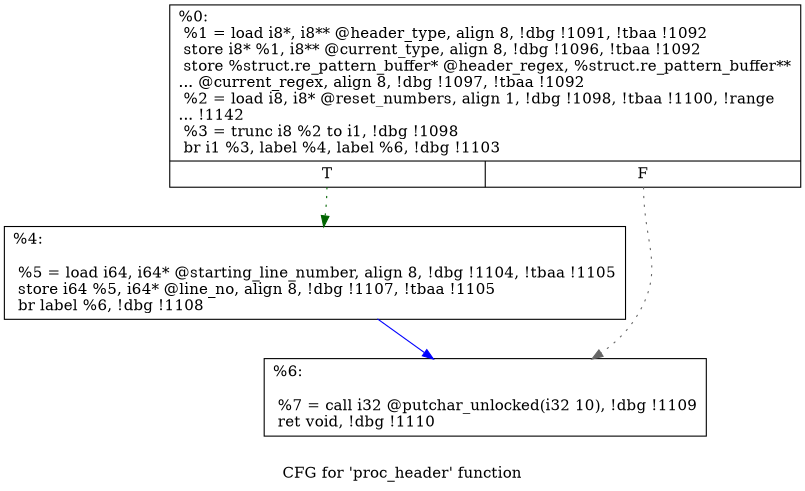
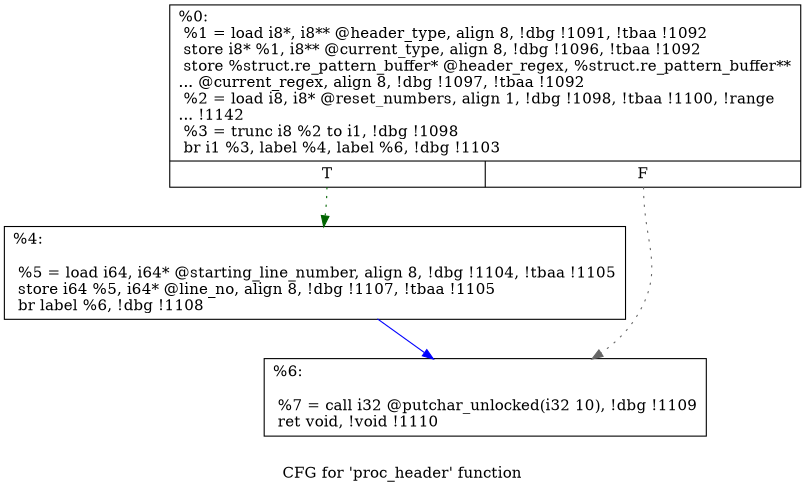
(354, 422) -> (356, 422)
